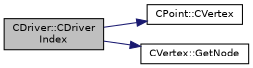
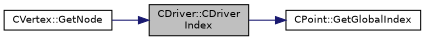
(195, 15) -> (353, 20)
(117, 43) -> (125, 20)
